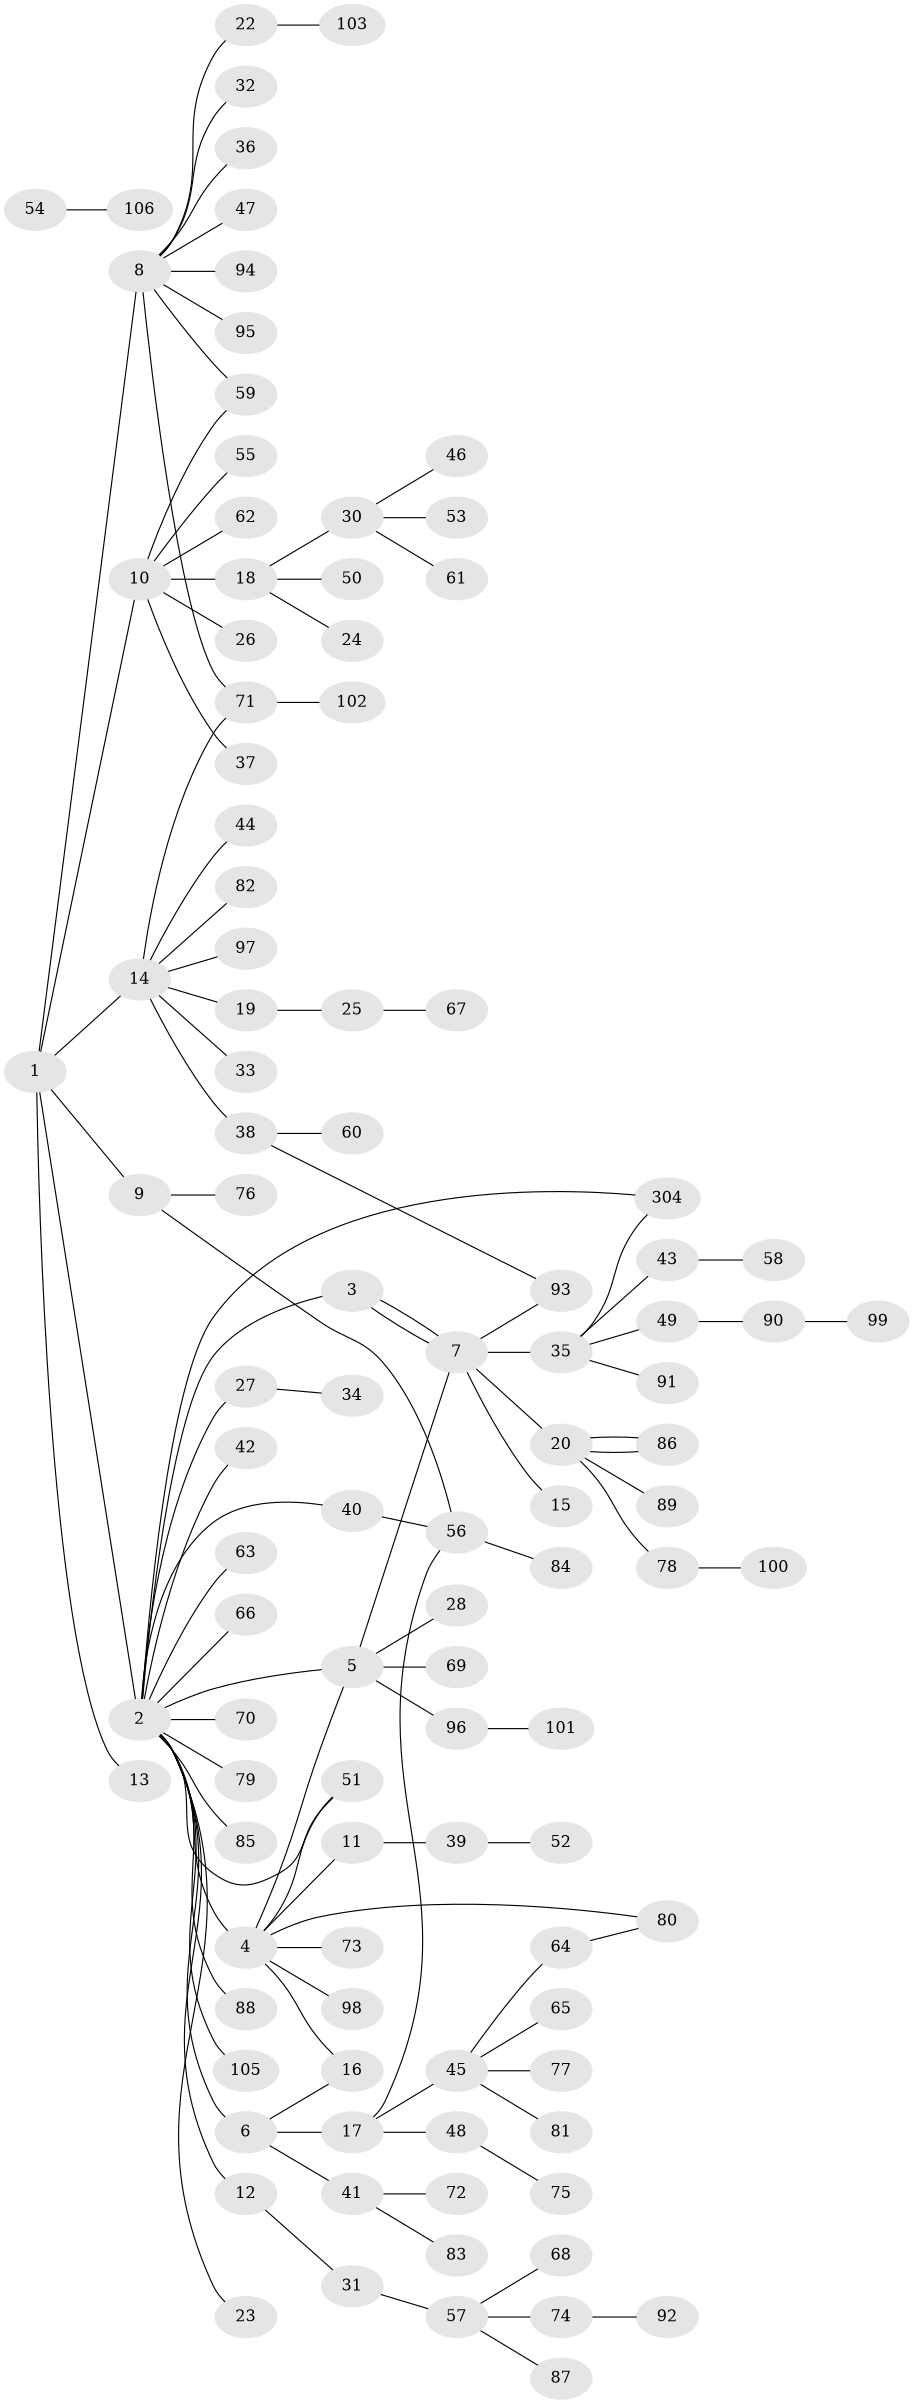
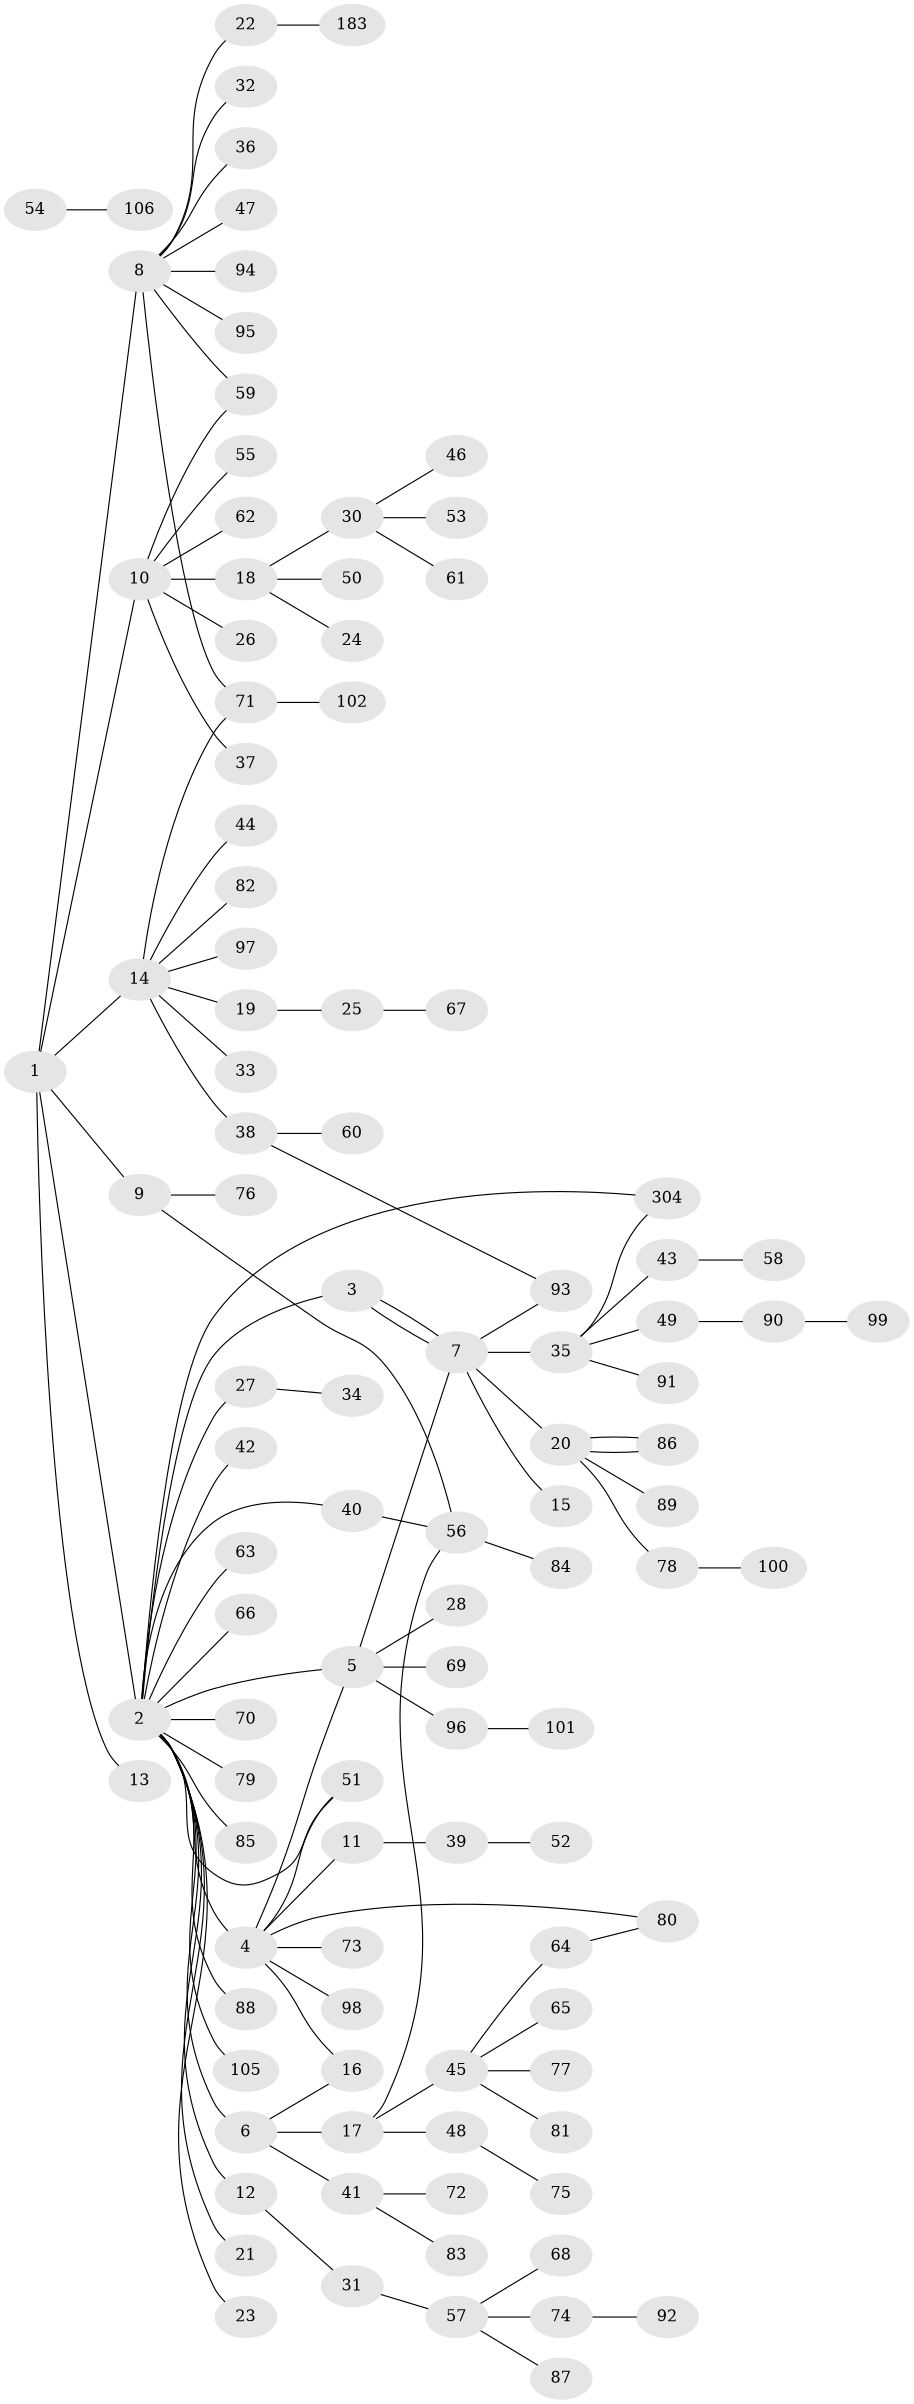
(352, 25) -> (352, 25)
none -> (246, 2255)
